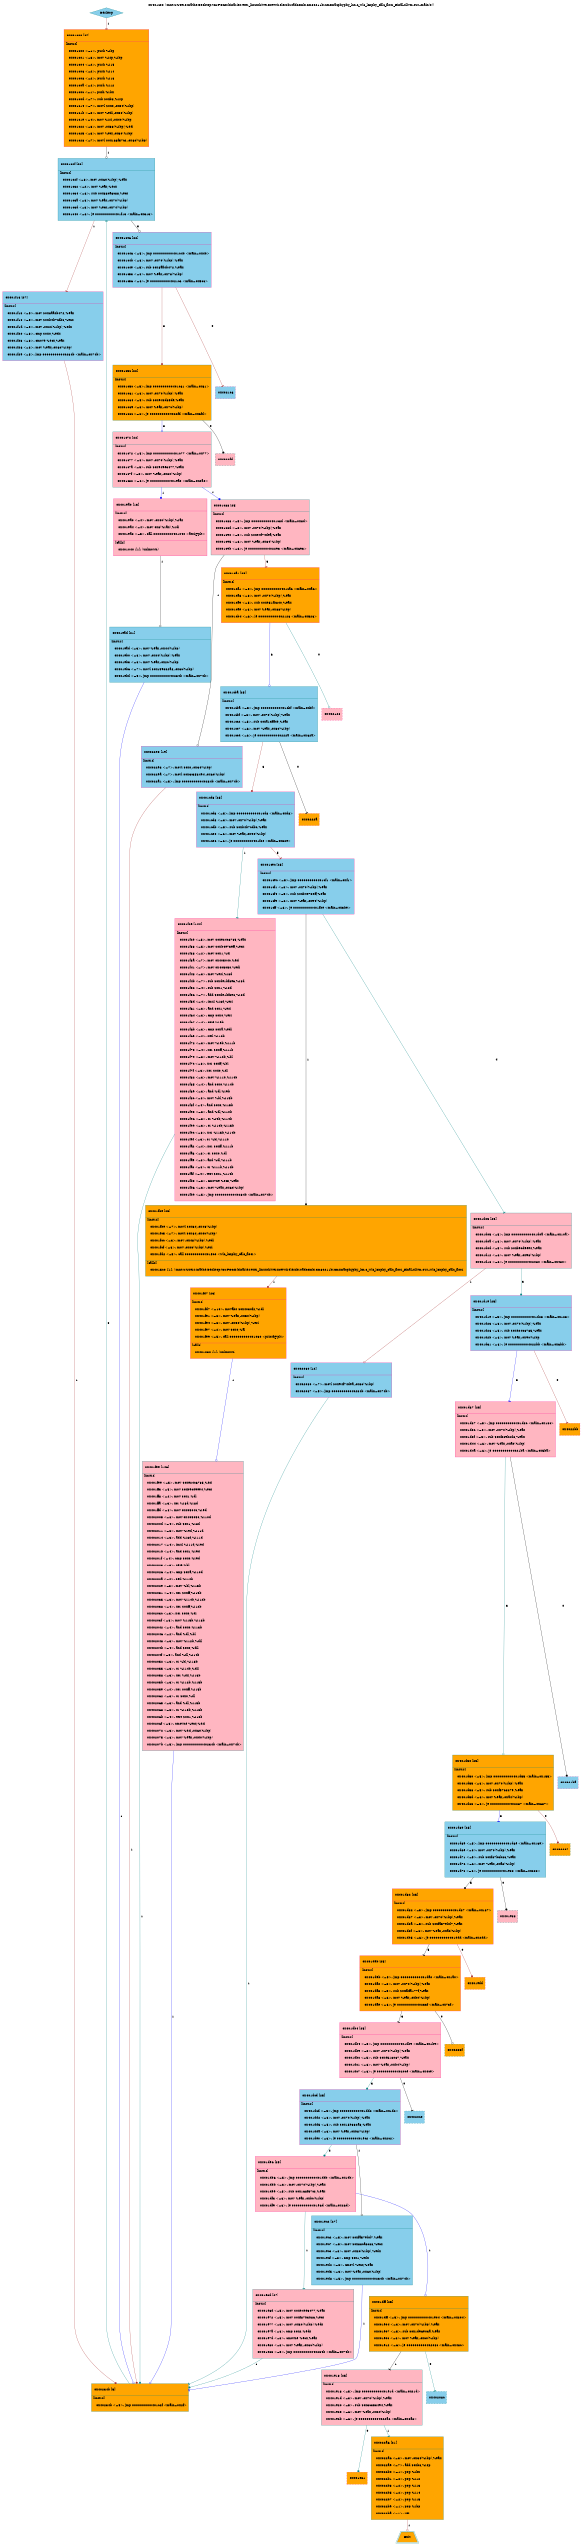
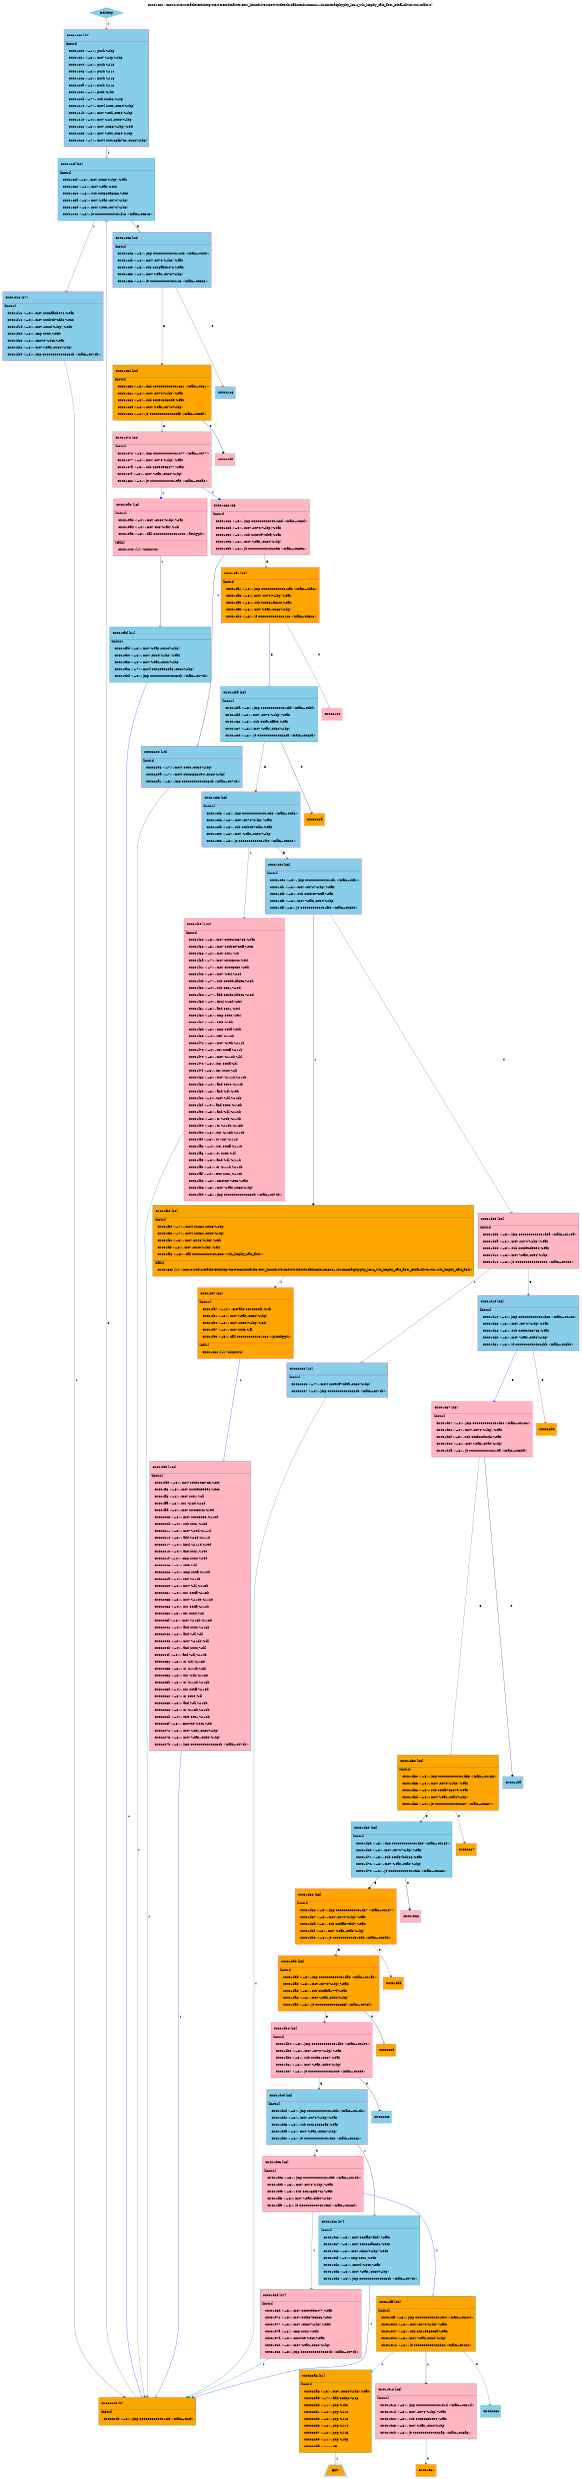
(106, 88) -> (106, 88)
(386, 2430) -> (383, 2361)
